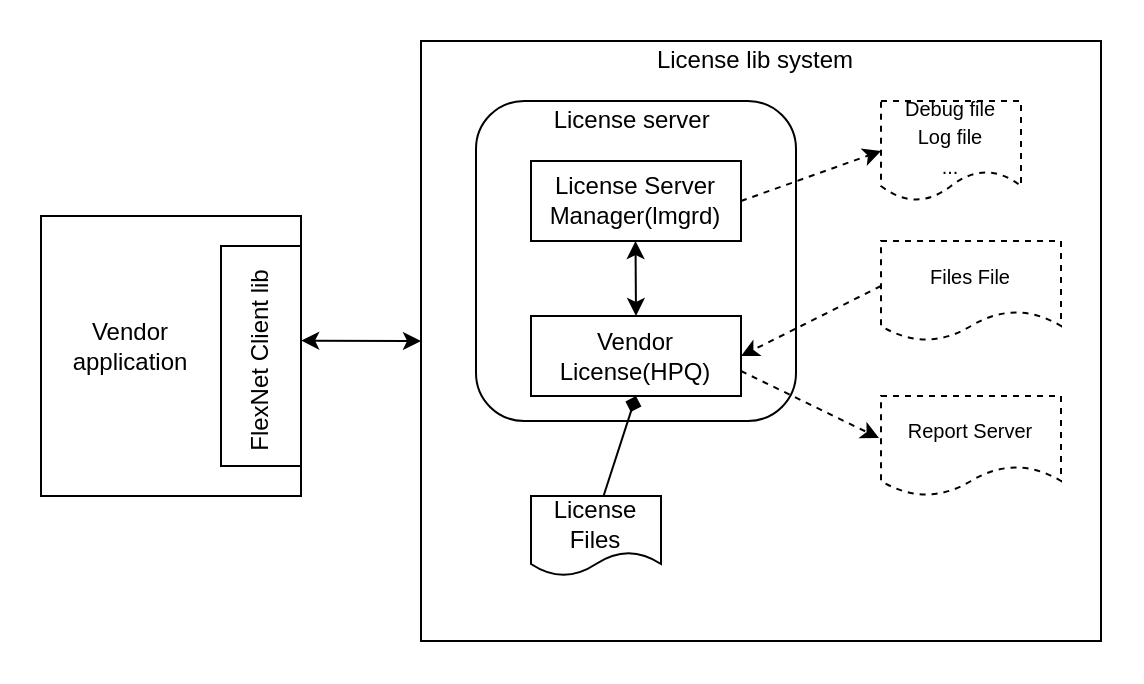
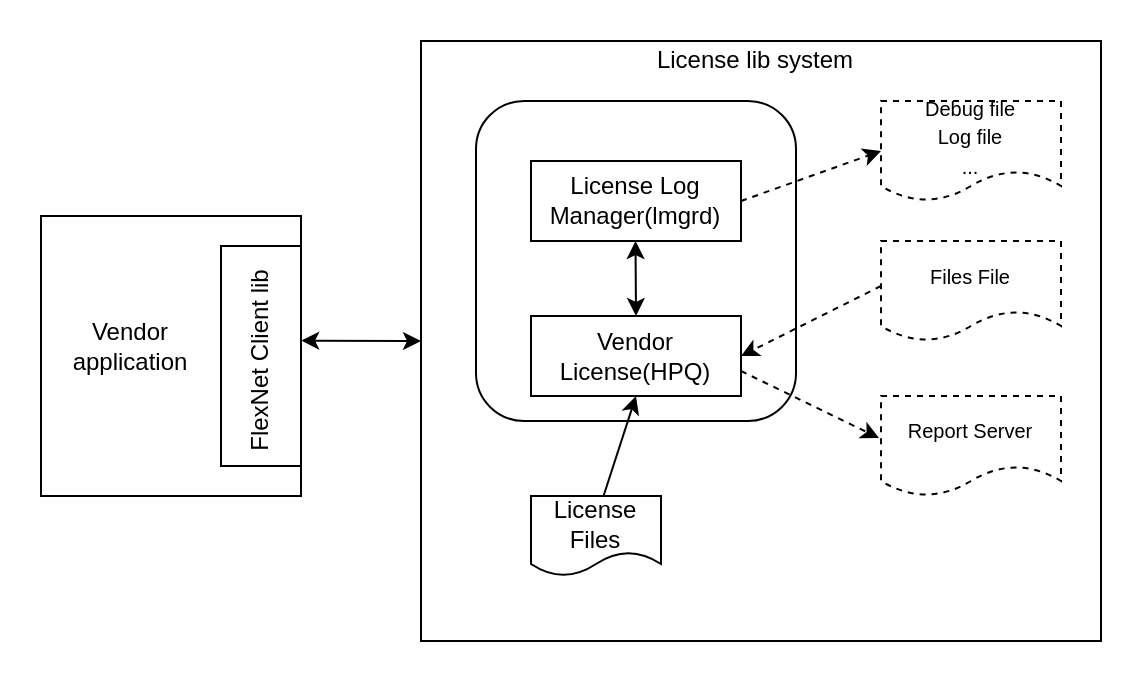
(636, 121) -> none
(951, 151) -> (971, 151)
(636, 201) -> (636, 201)
(631, 412) -> (631, 410)
